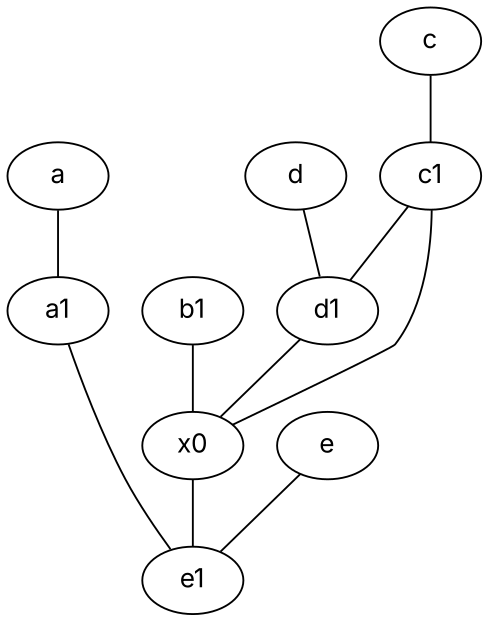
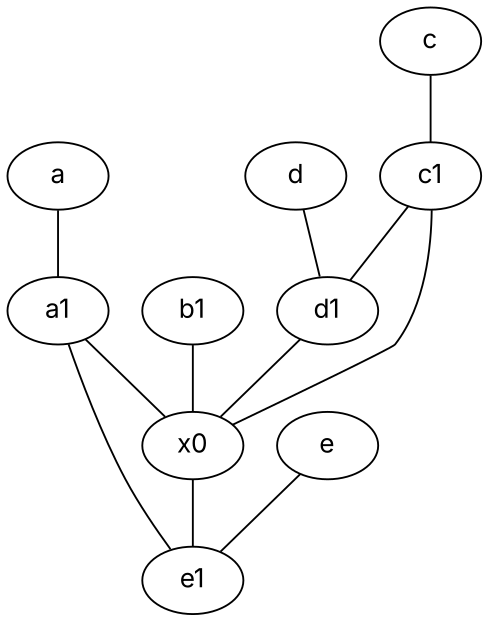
none -> (125, 378)
